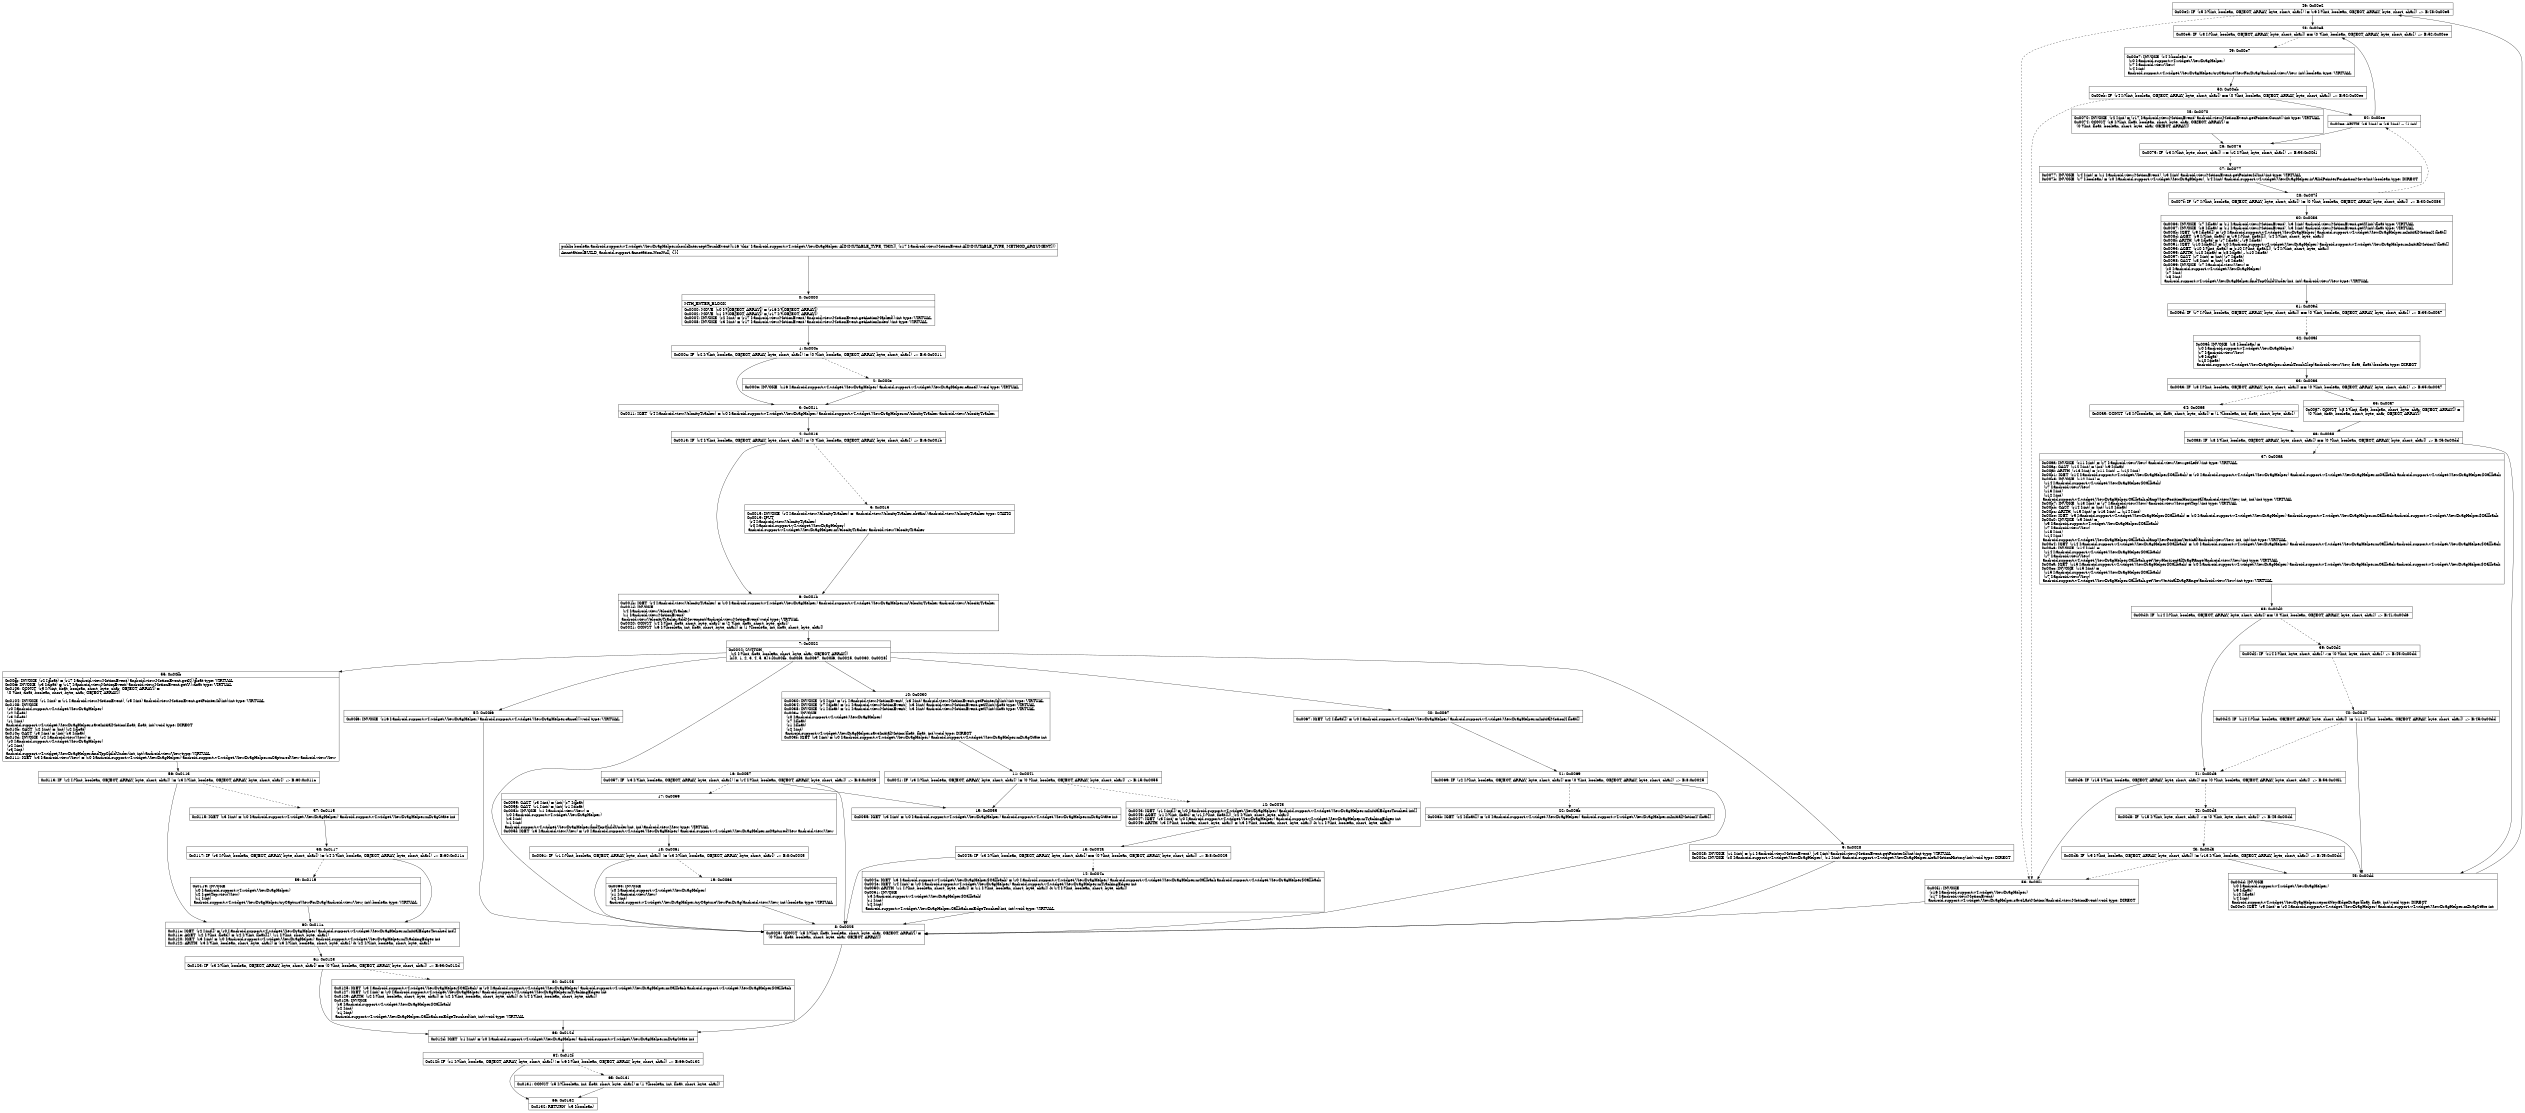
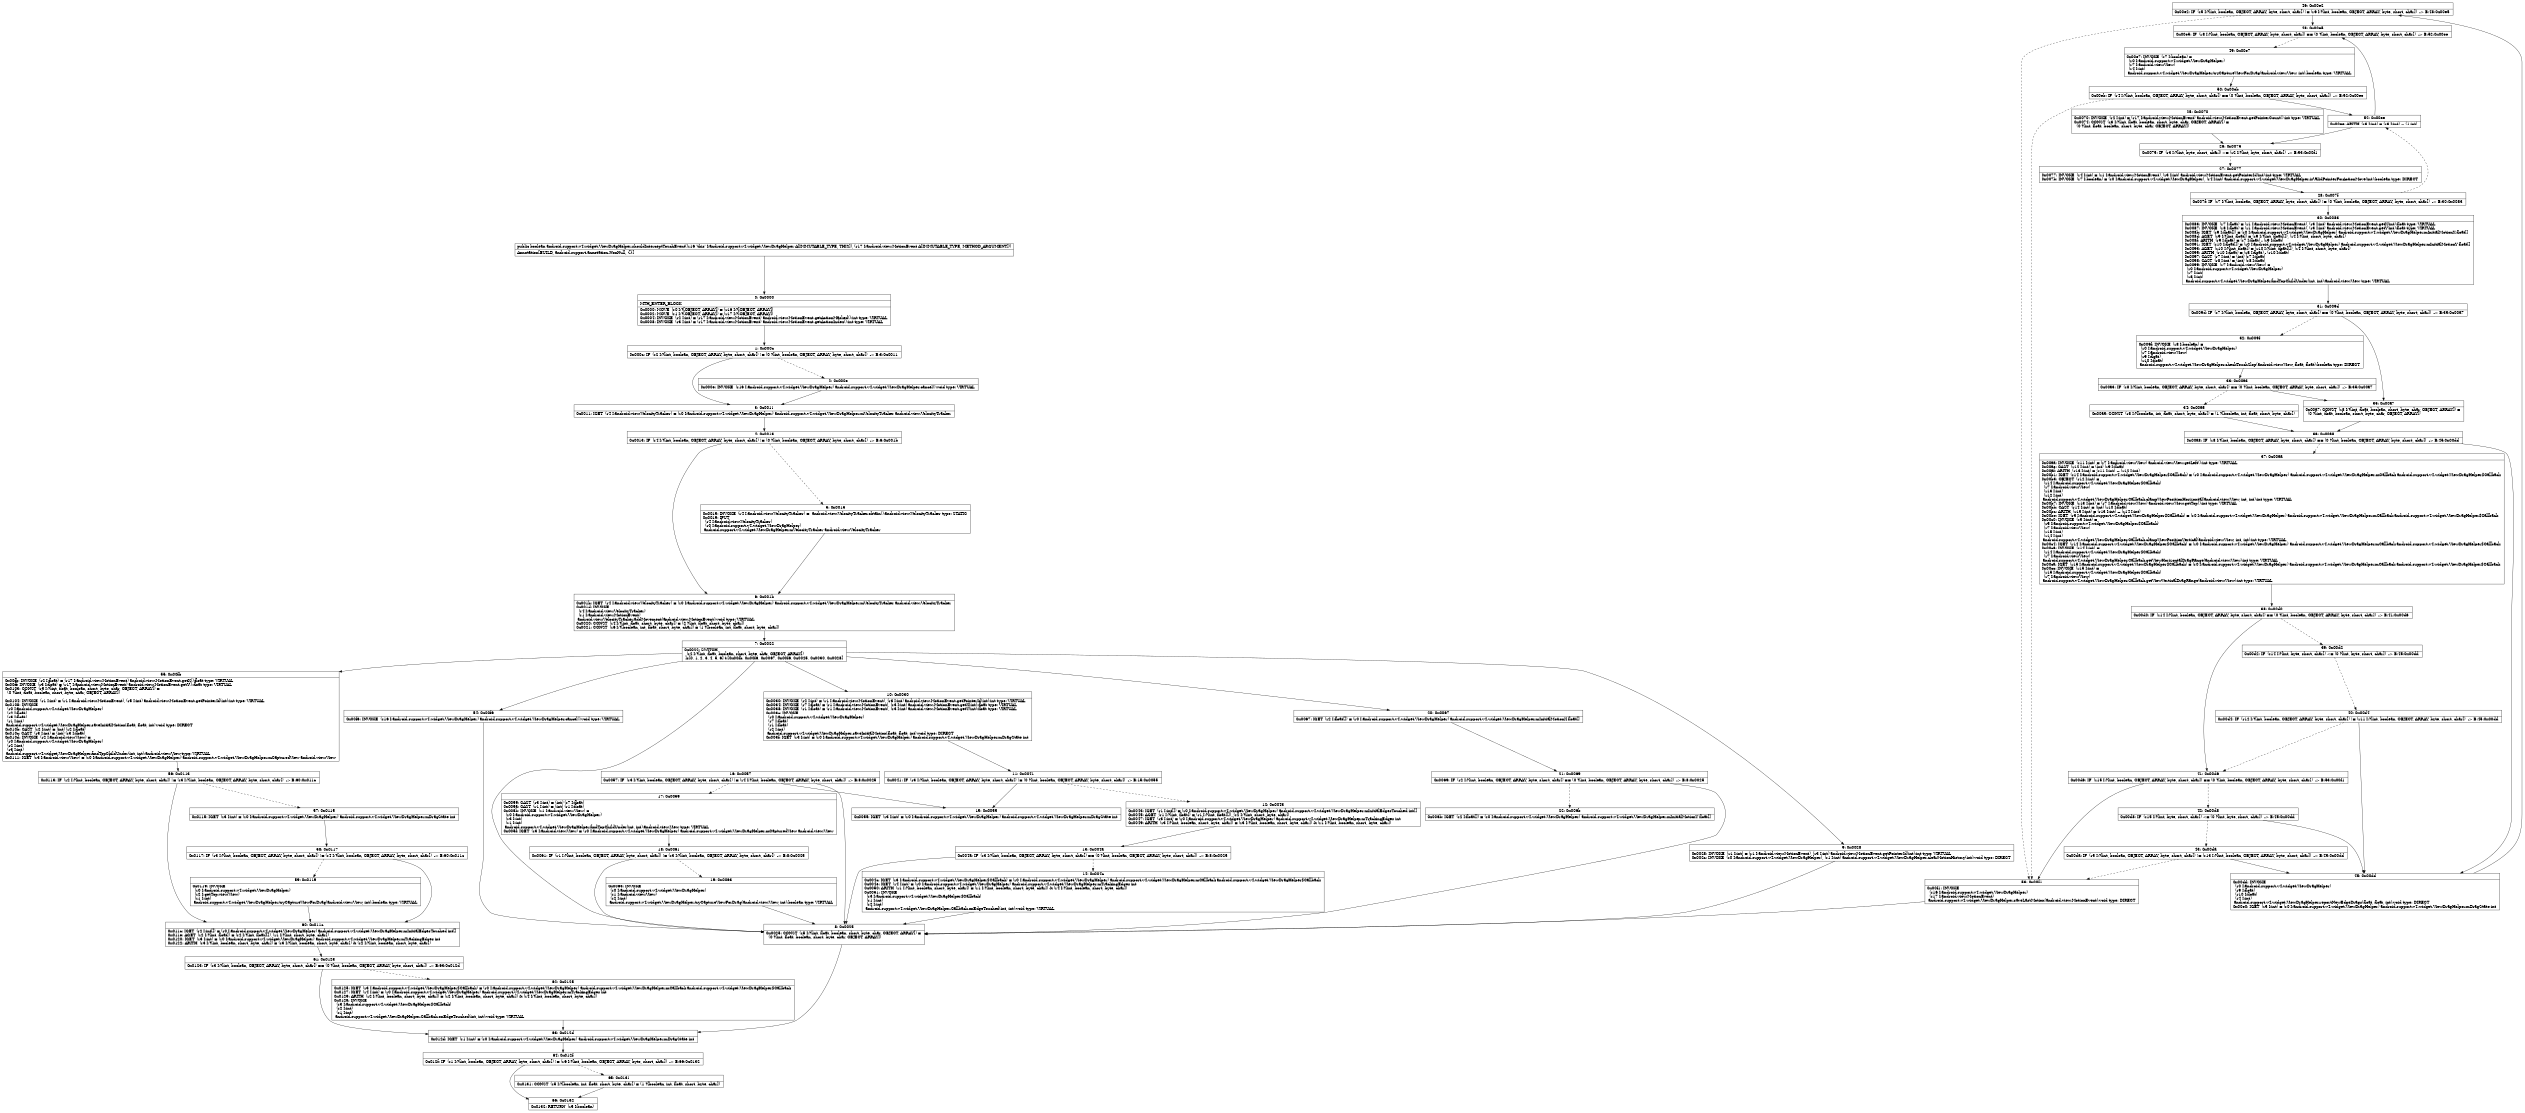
(2160, 57) -> (2160, 57)
none -> (2374, 351)
(2071, 479) -> (2071, 479)
